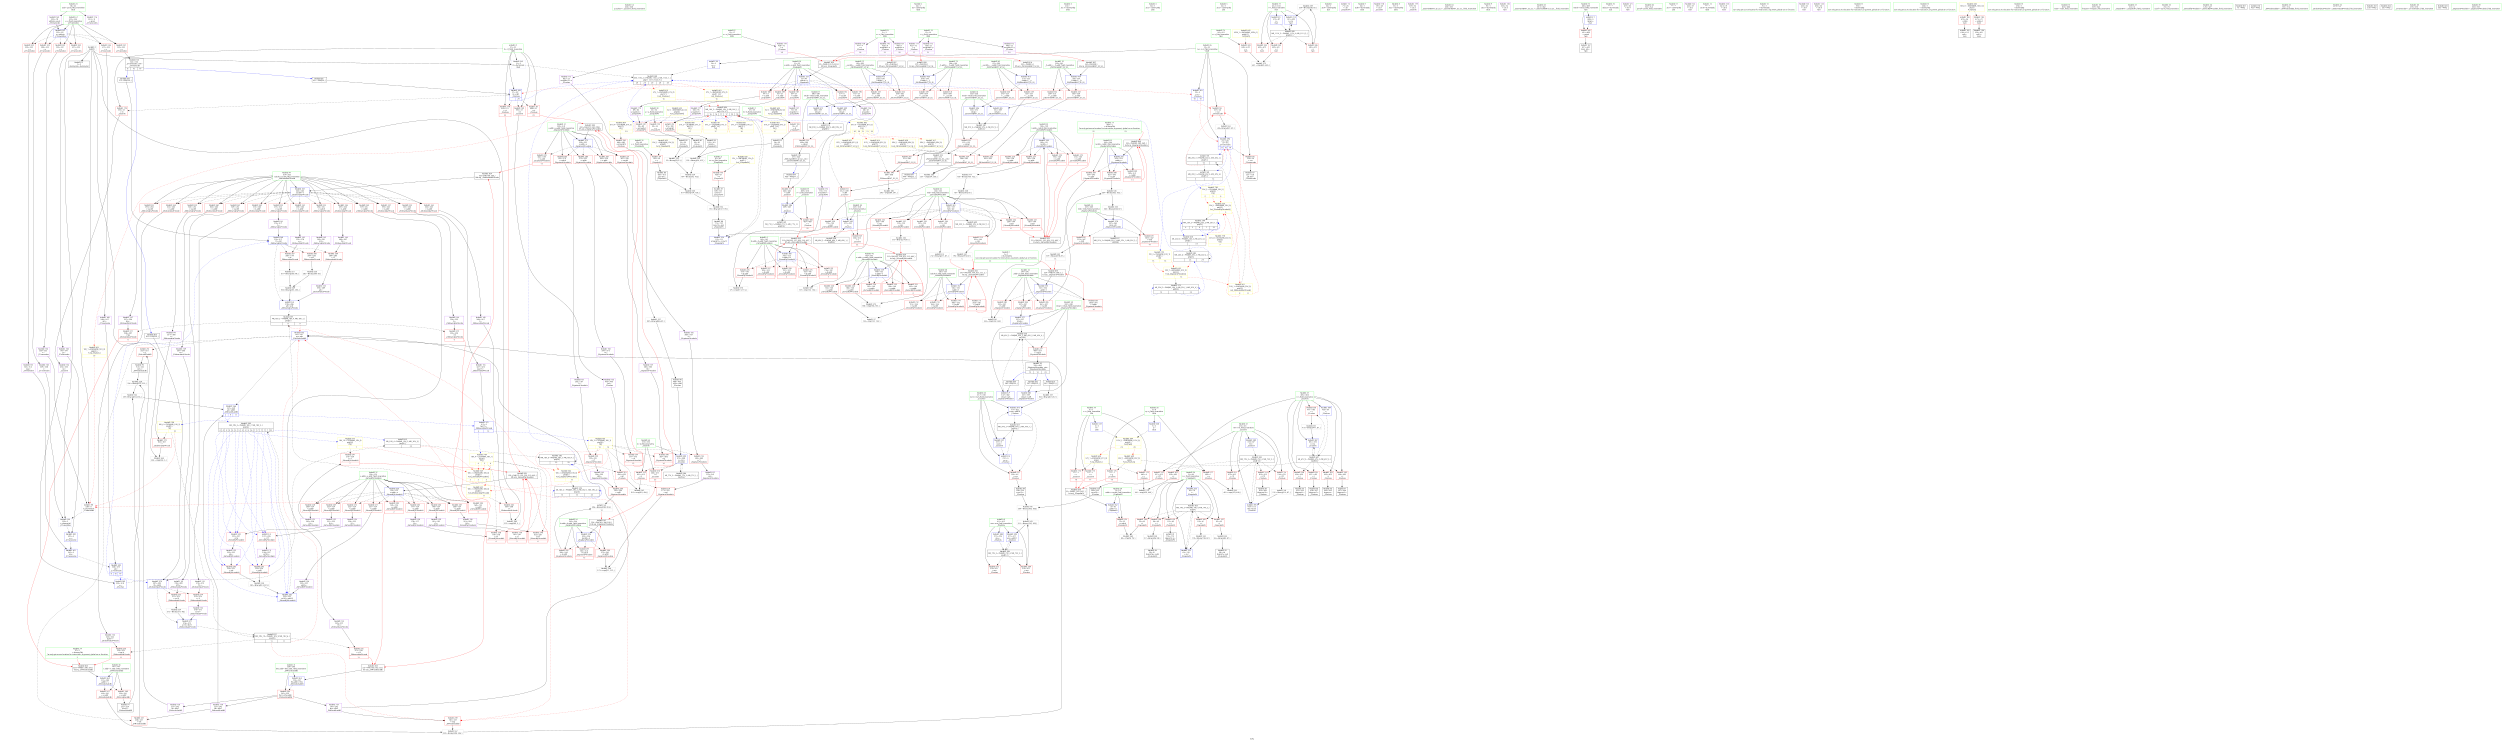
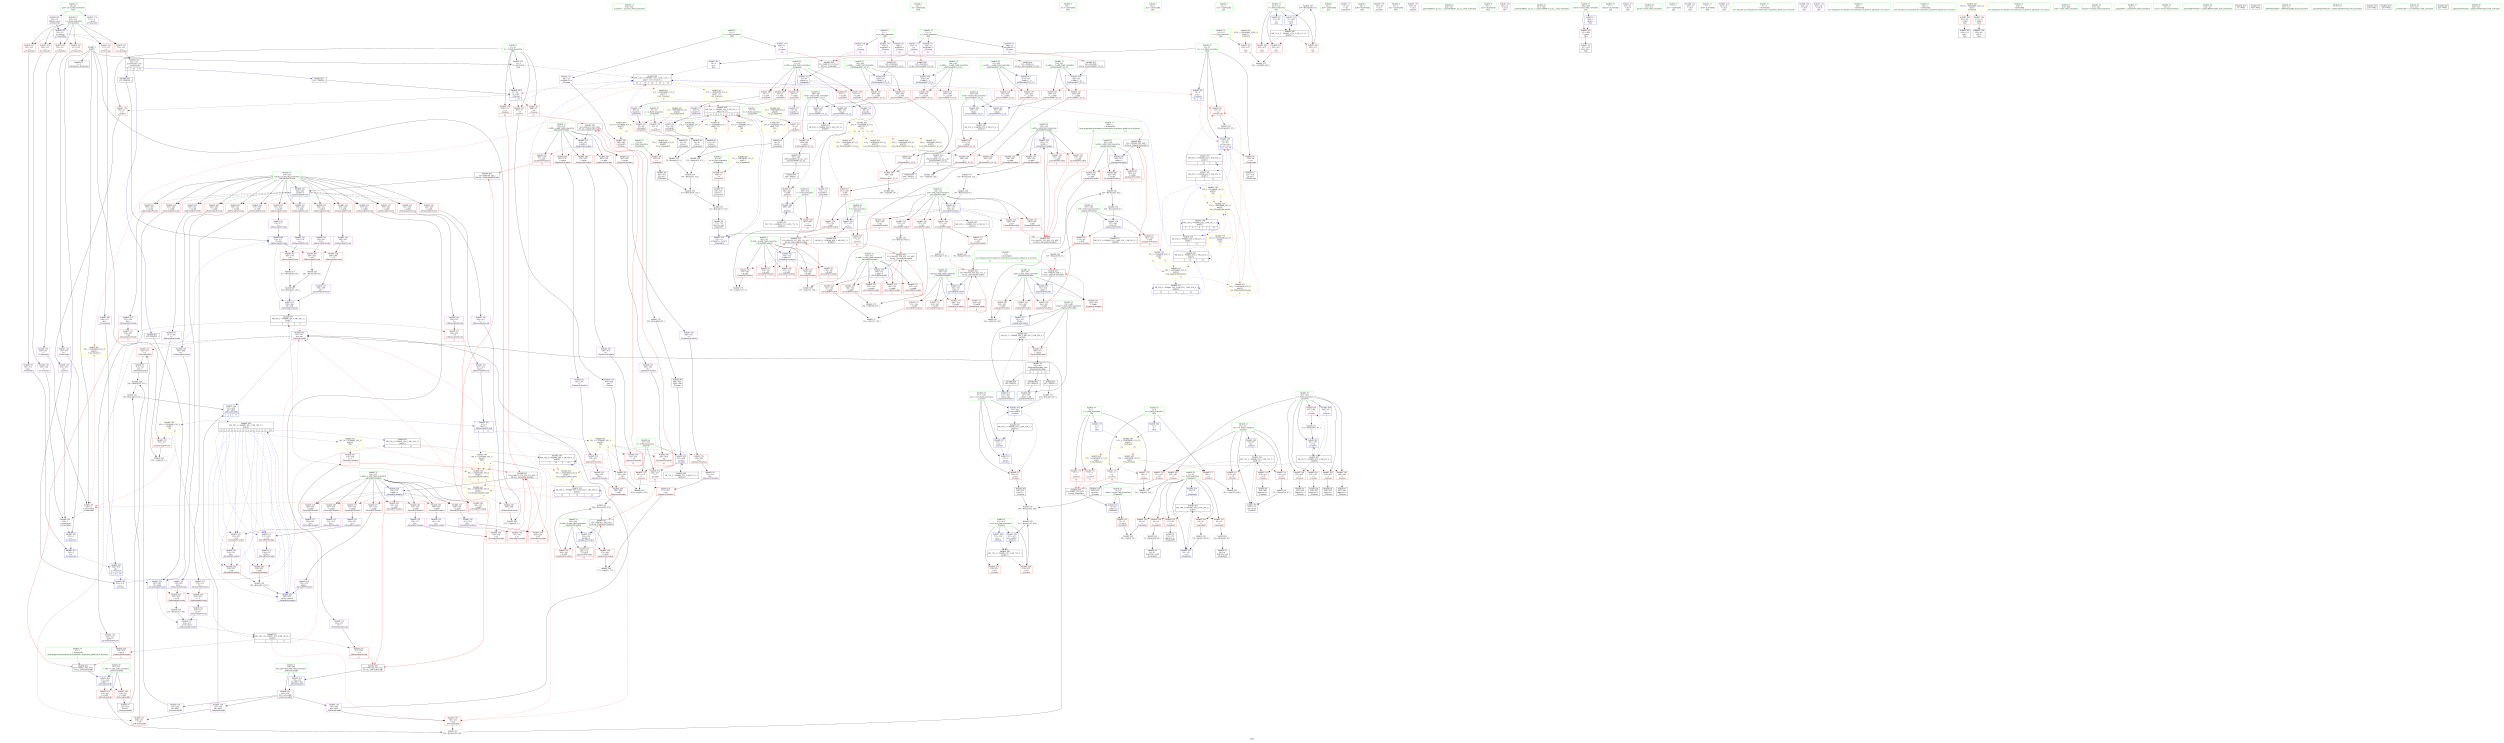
(982, 208) -> (959, 233)
